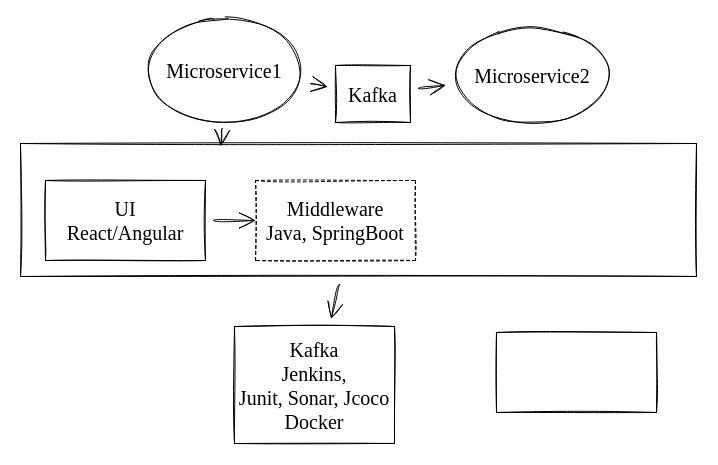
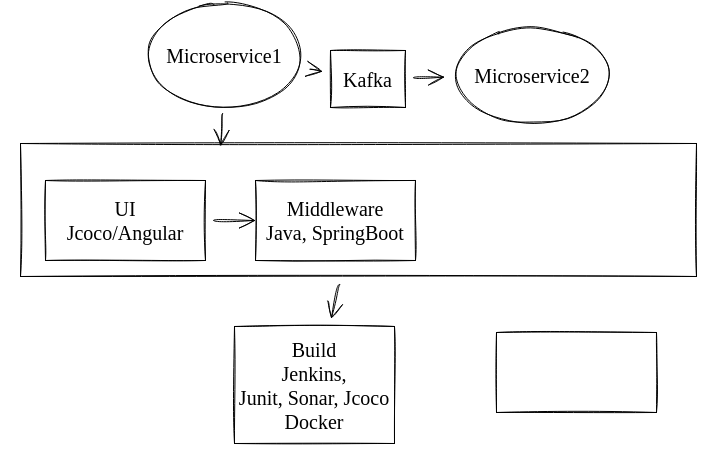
(225, 71) -> (225, 56)
(373, 94) -> (368, 79)
(126, 221) -> (126, 221)
(336, 221) -> (336, 221)
(315, 386) -> (315, 386)
